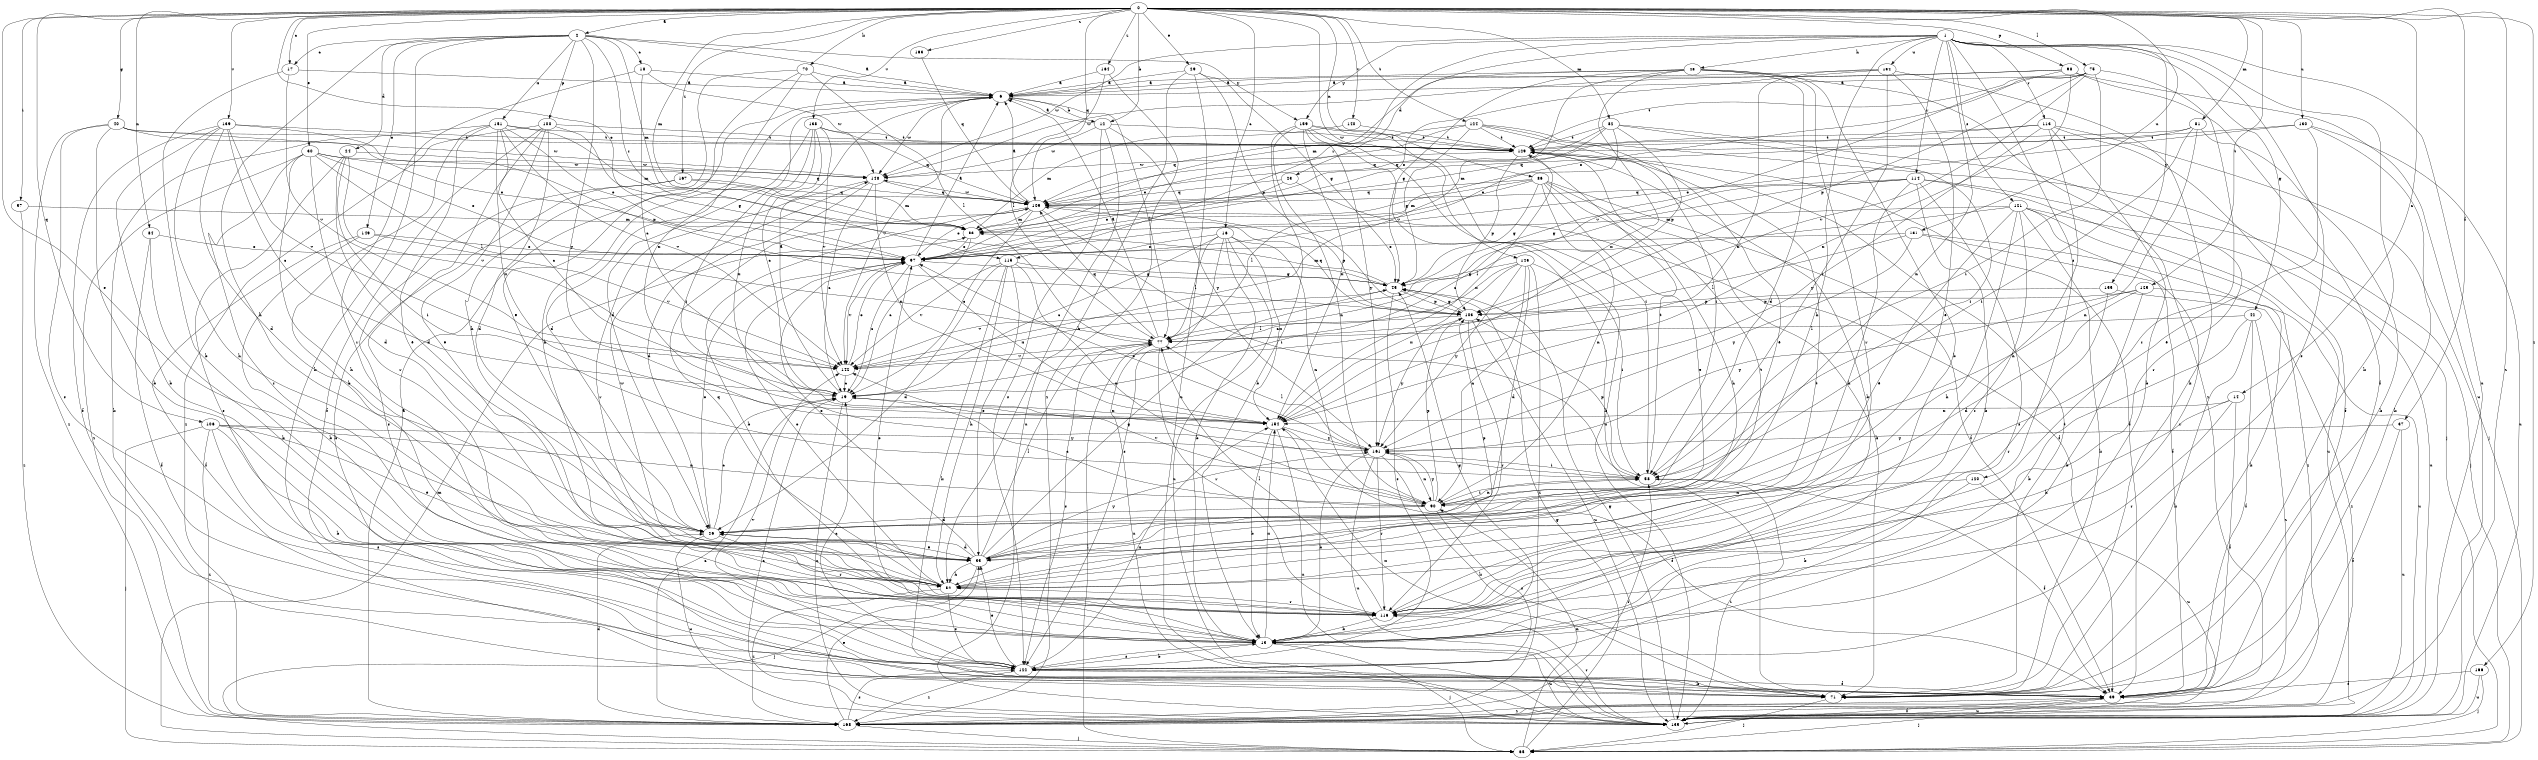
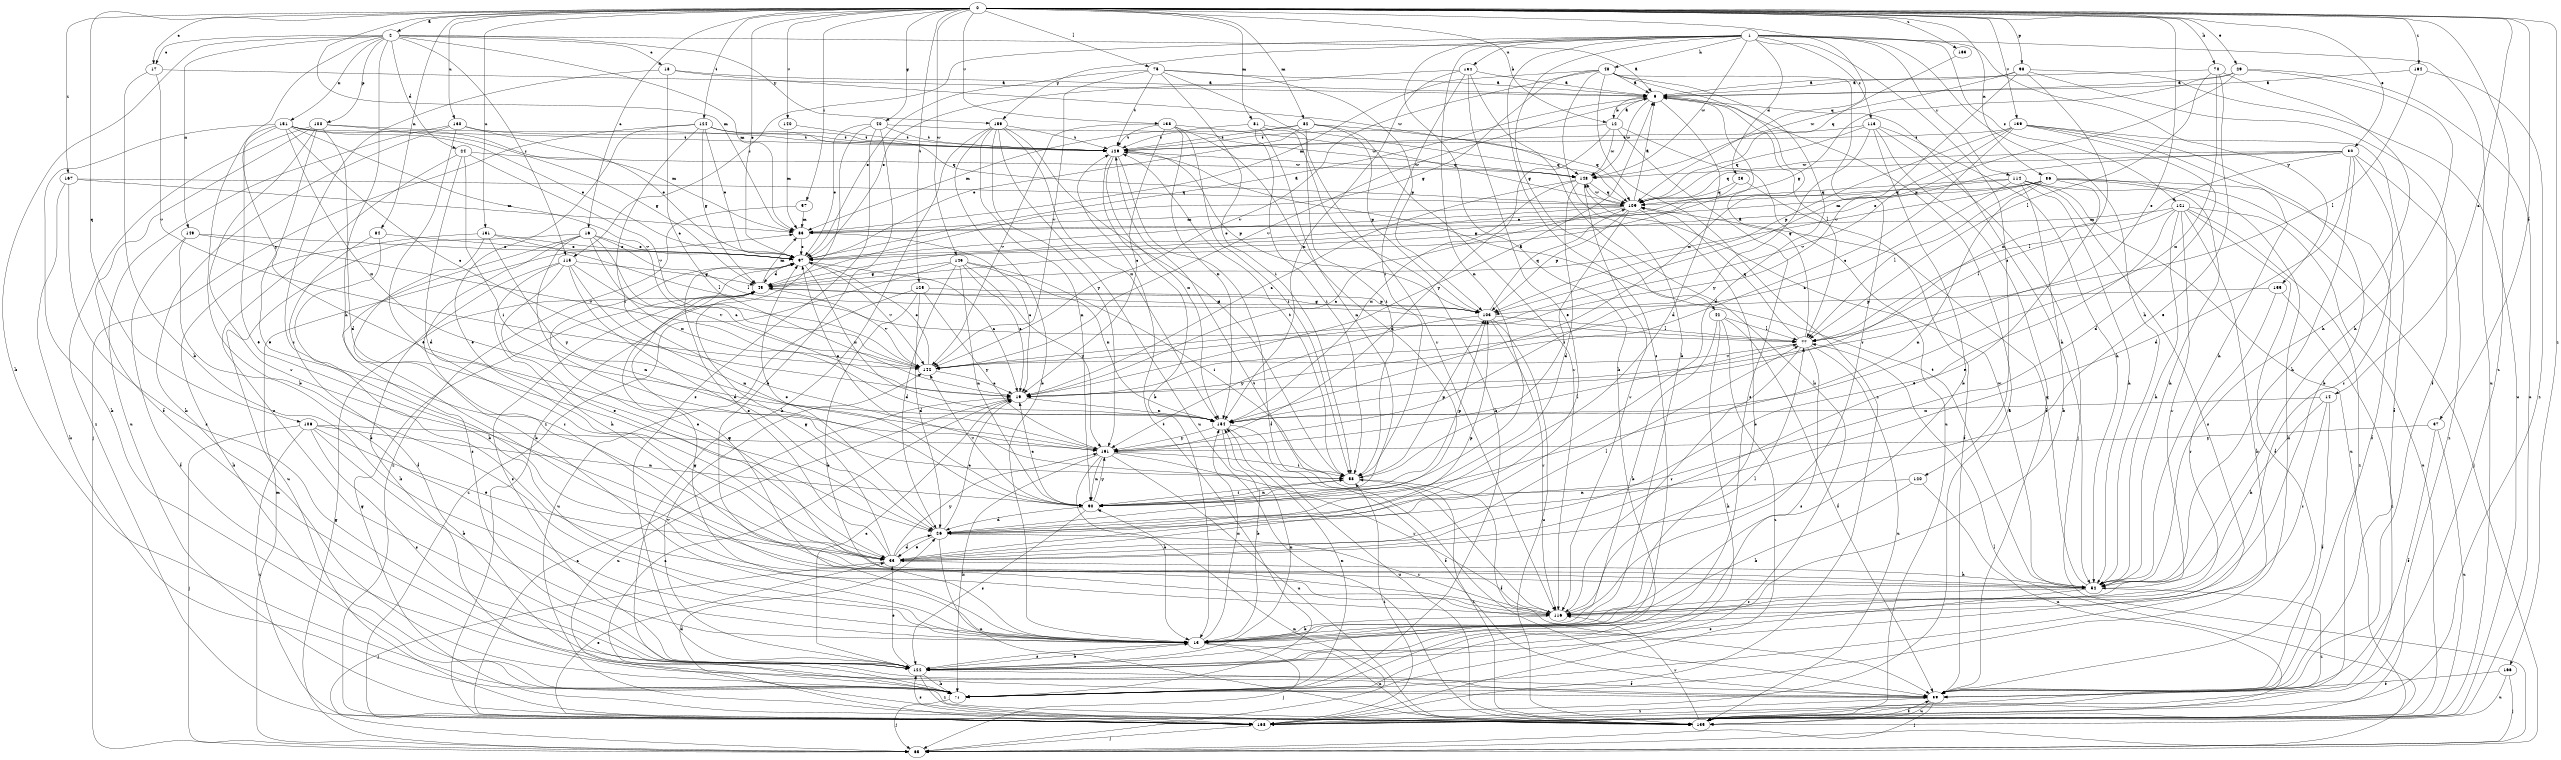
(3, 84) -> (2175, 104)
(392, 138) -> (186, 138)
(1149, 274) -> (776, 274)
